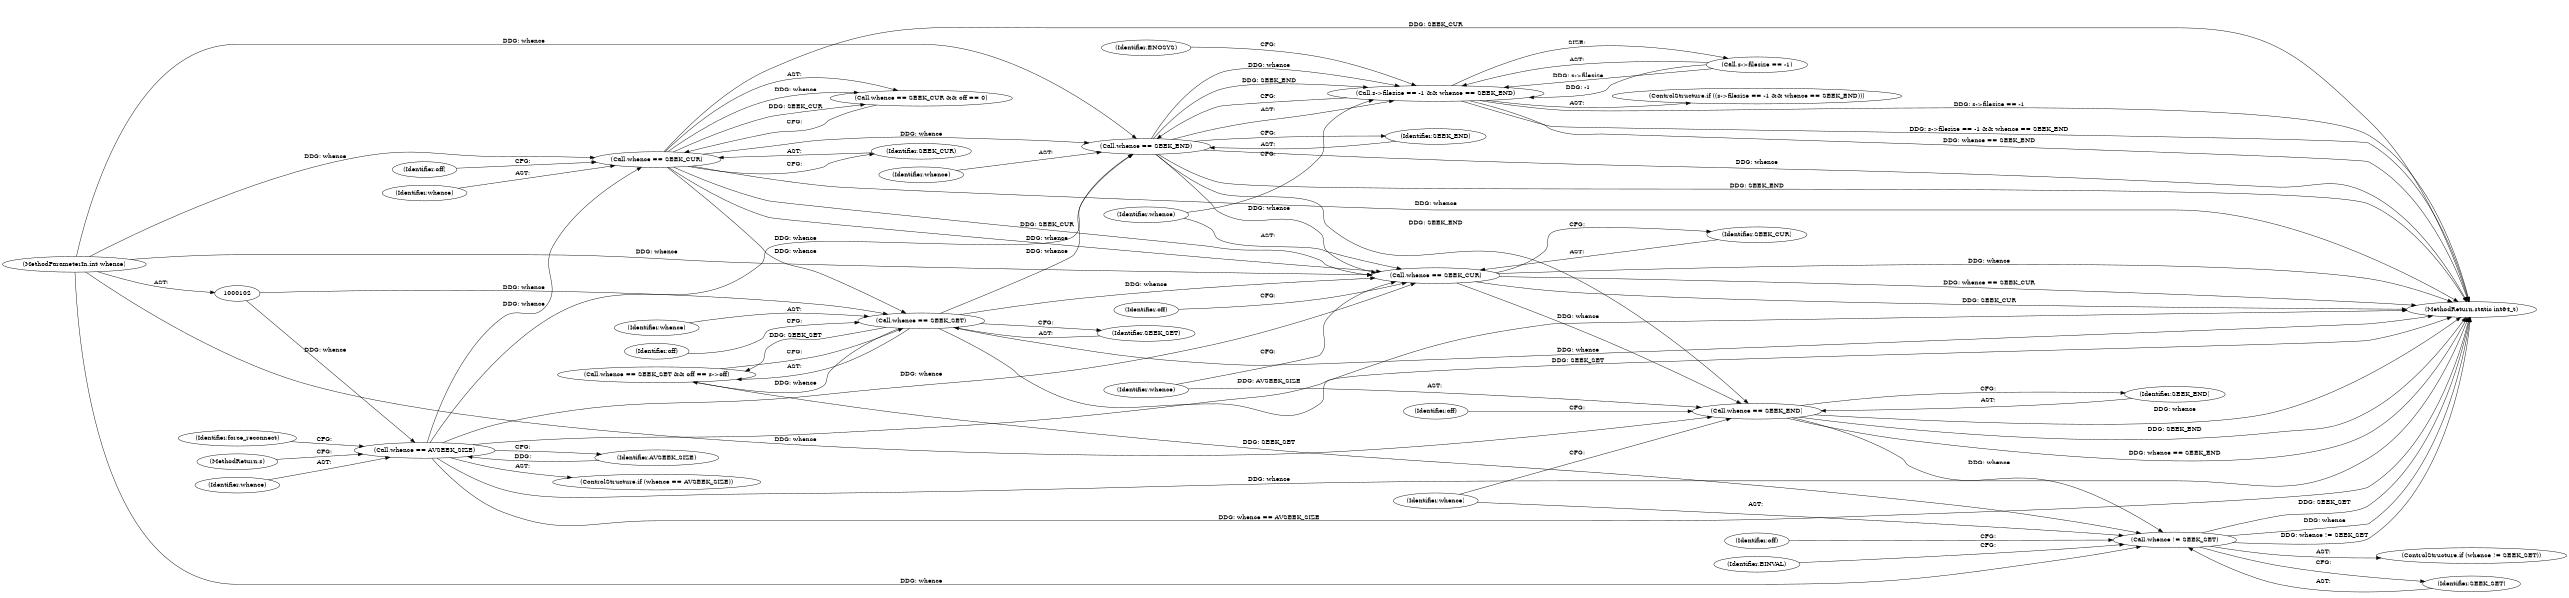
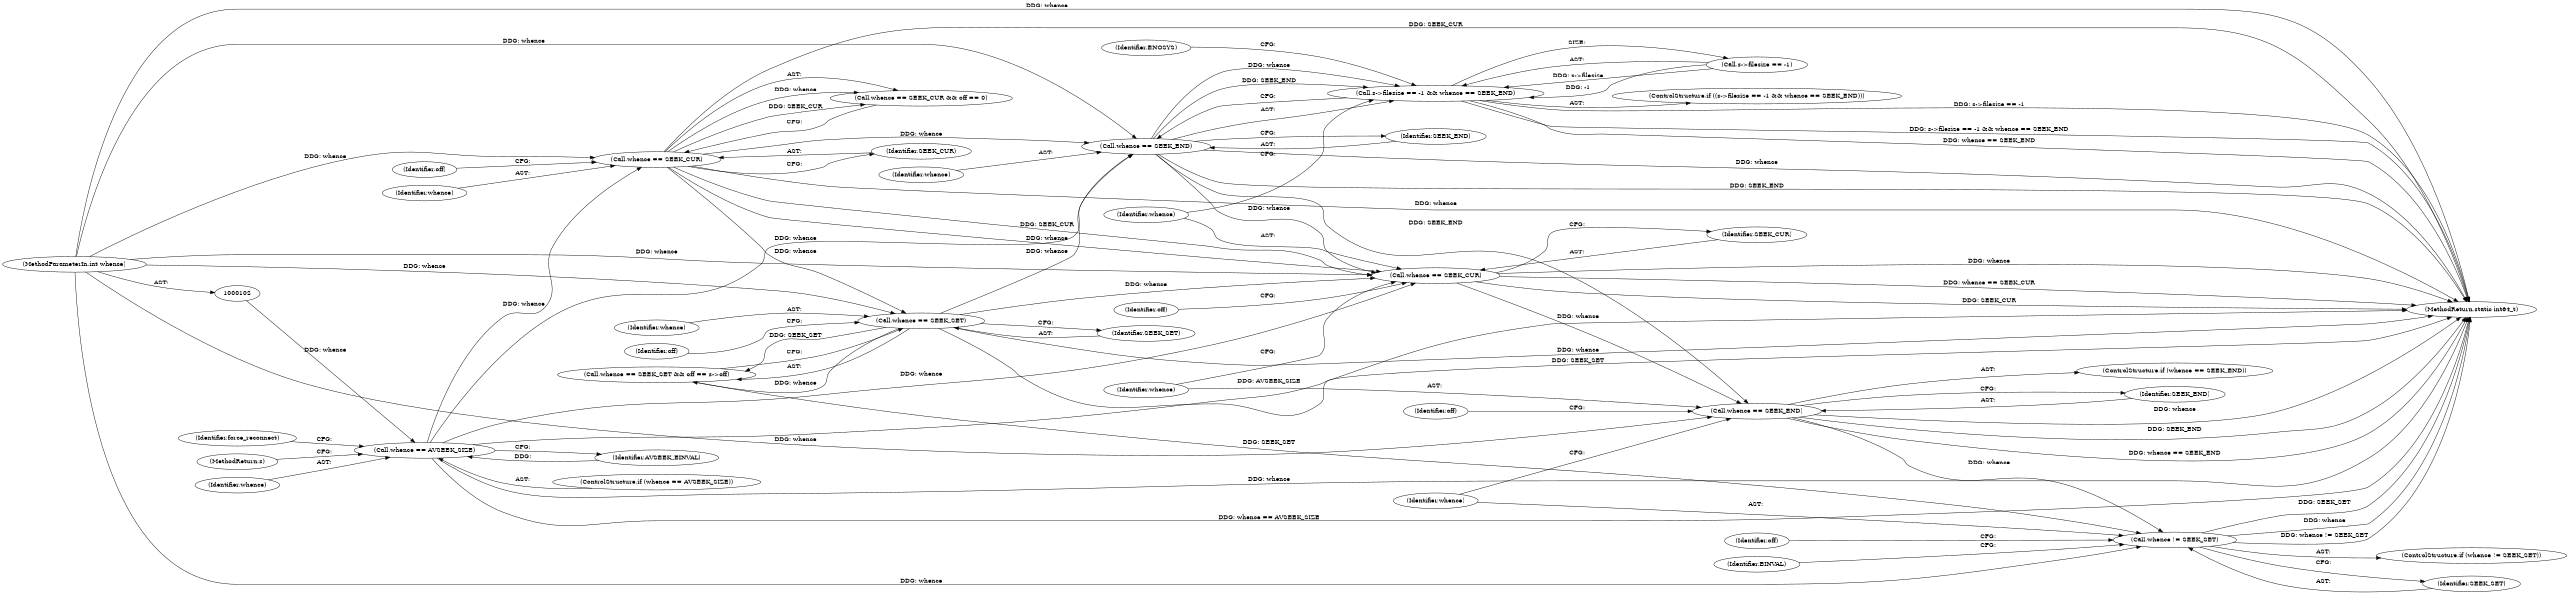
none -> (1275, 9)
(572, 292) -> (520, 275)
none -> (2175, 371)
(657, 458) -> (657, 458)
(508, 470) -> (515, 485)
